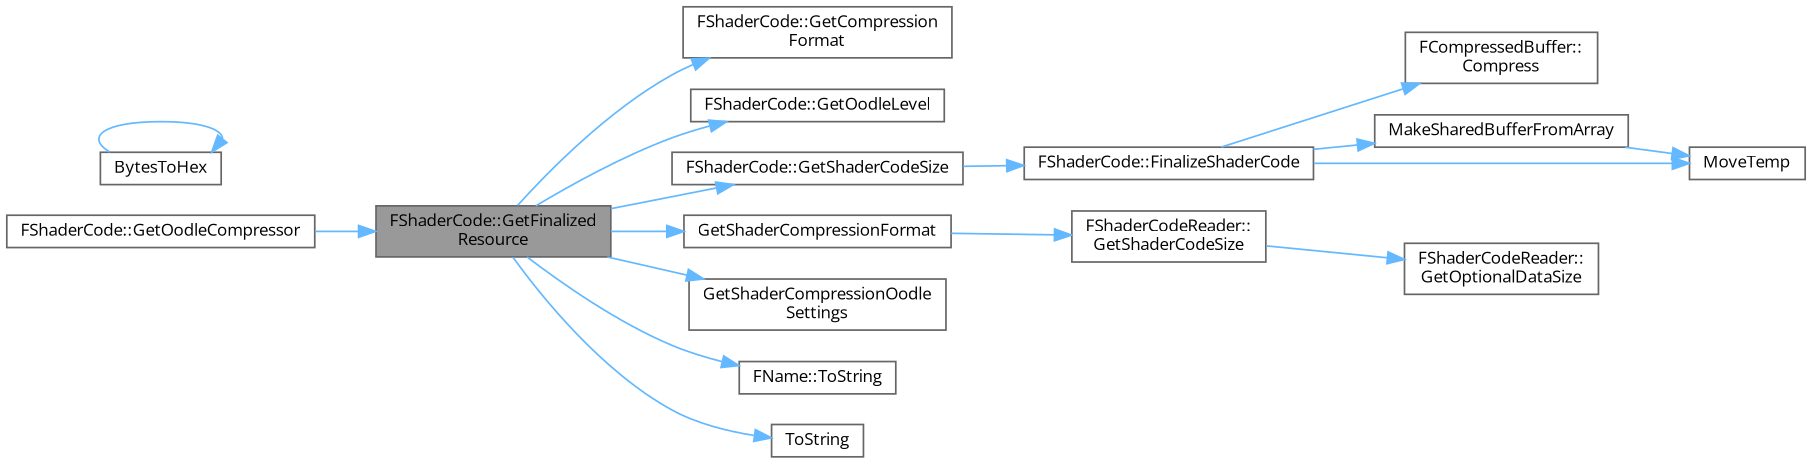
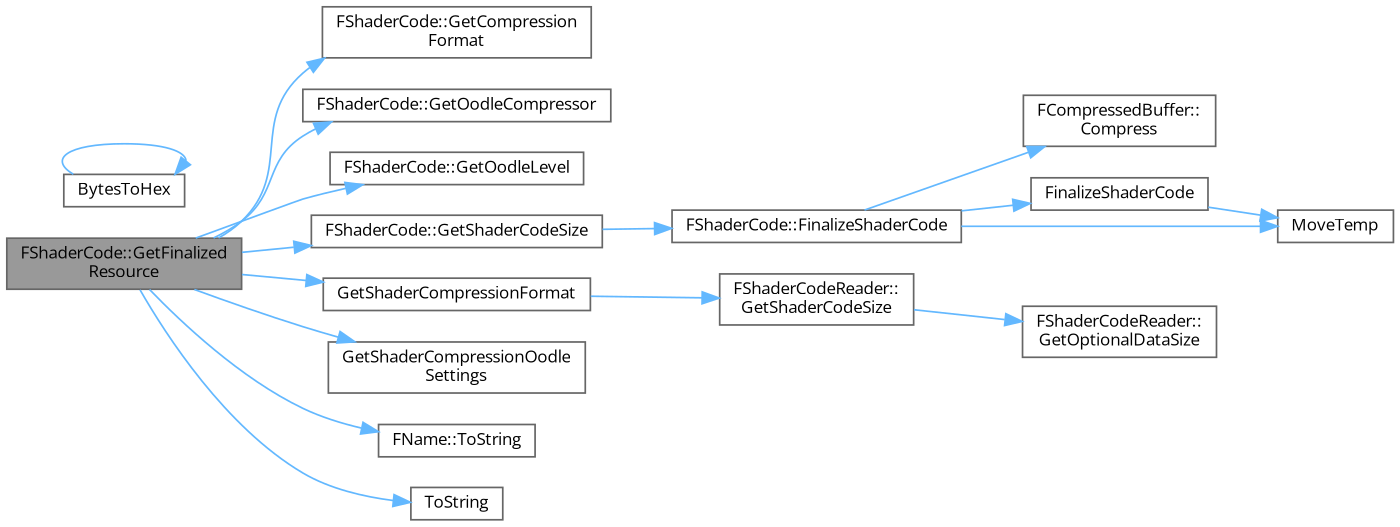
(1501, 131) -> (1120, 194)
(337, 231) -> (281, 158)
